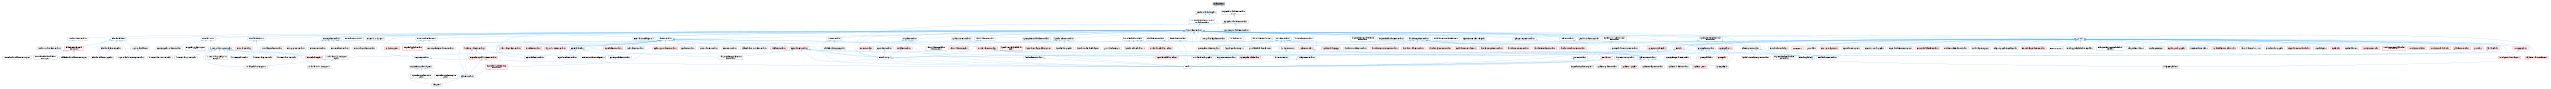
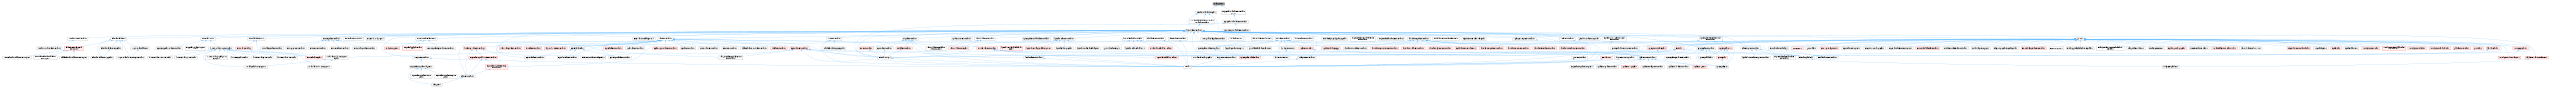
none -> (1335, 39)
(2275, 48) -> none
